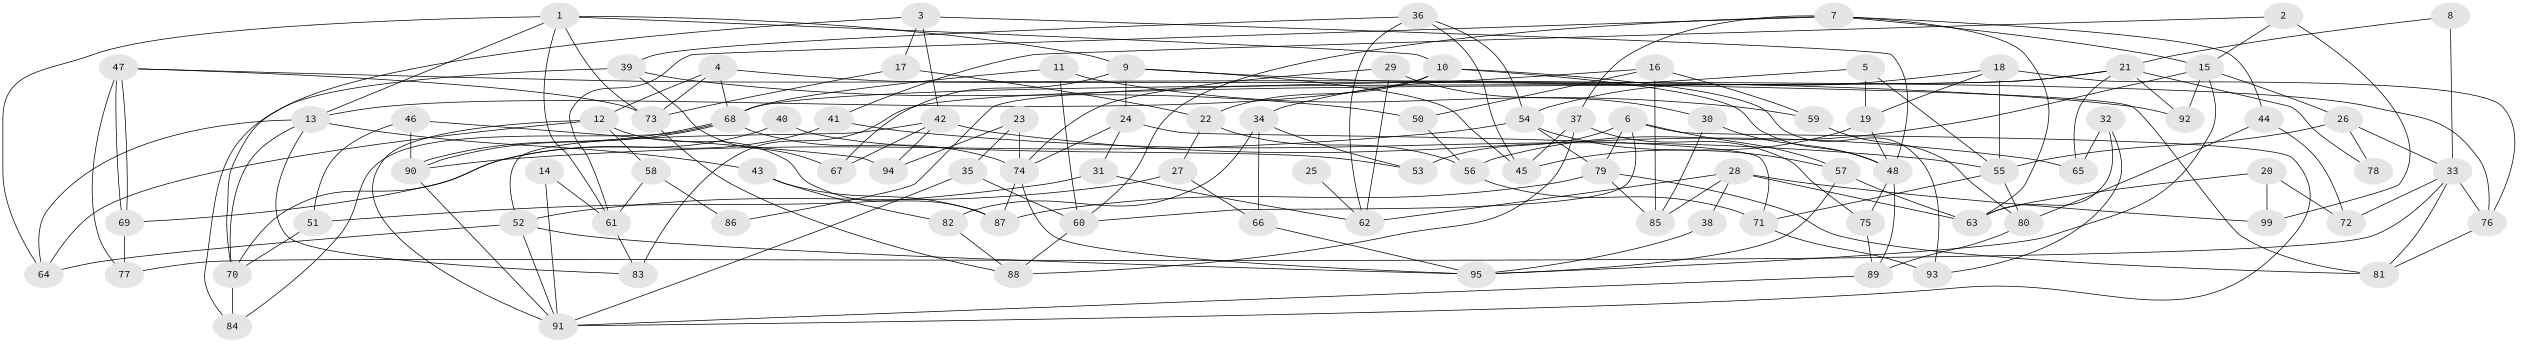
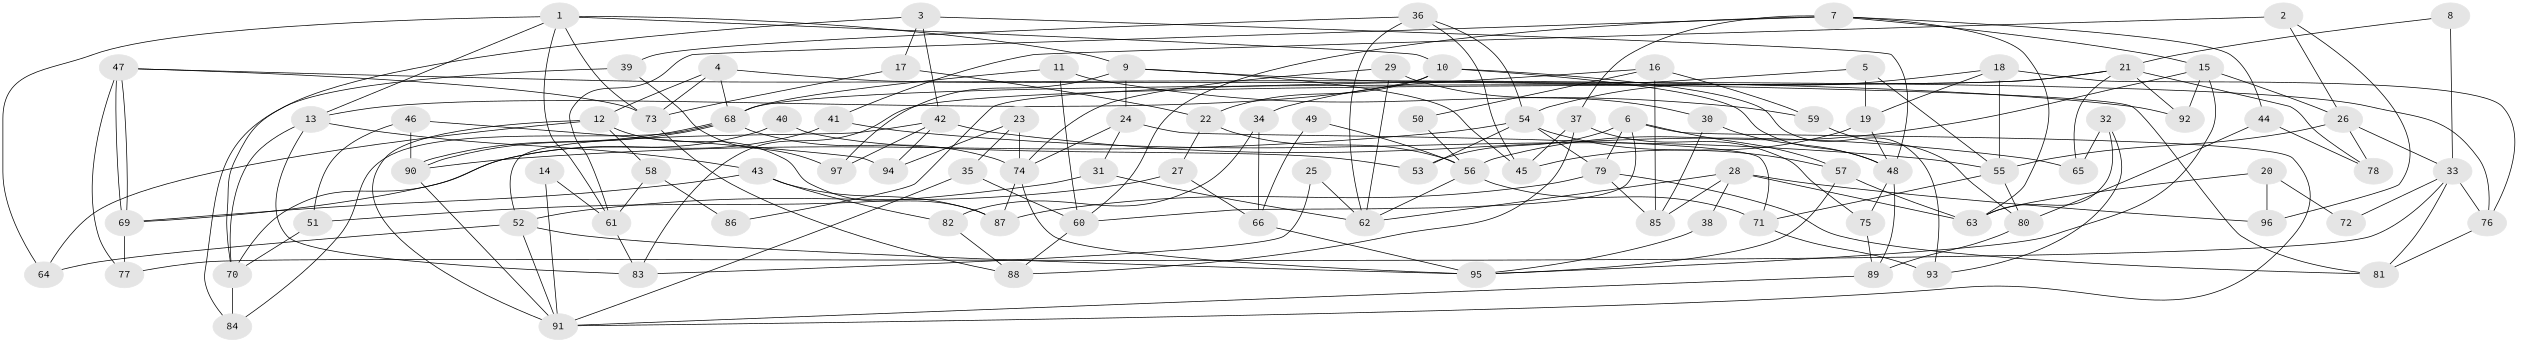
(2250, 38) -> (2313, 68)
(1173, 96) -> none
none -> (1312, 119)
(134, 149) -> none
(1362, 156) -> (1471, 145)
(2320, 162) -> (2319, 145)
(837, 171) -> (837, 171)
none -> (457, 201)
none -> (1408, 202)
(2267, 223) -> (2267, 223)
none -> (1104, 255)
